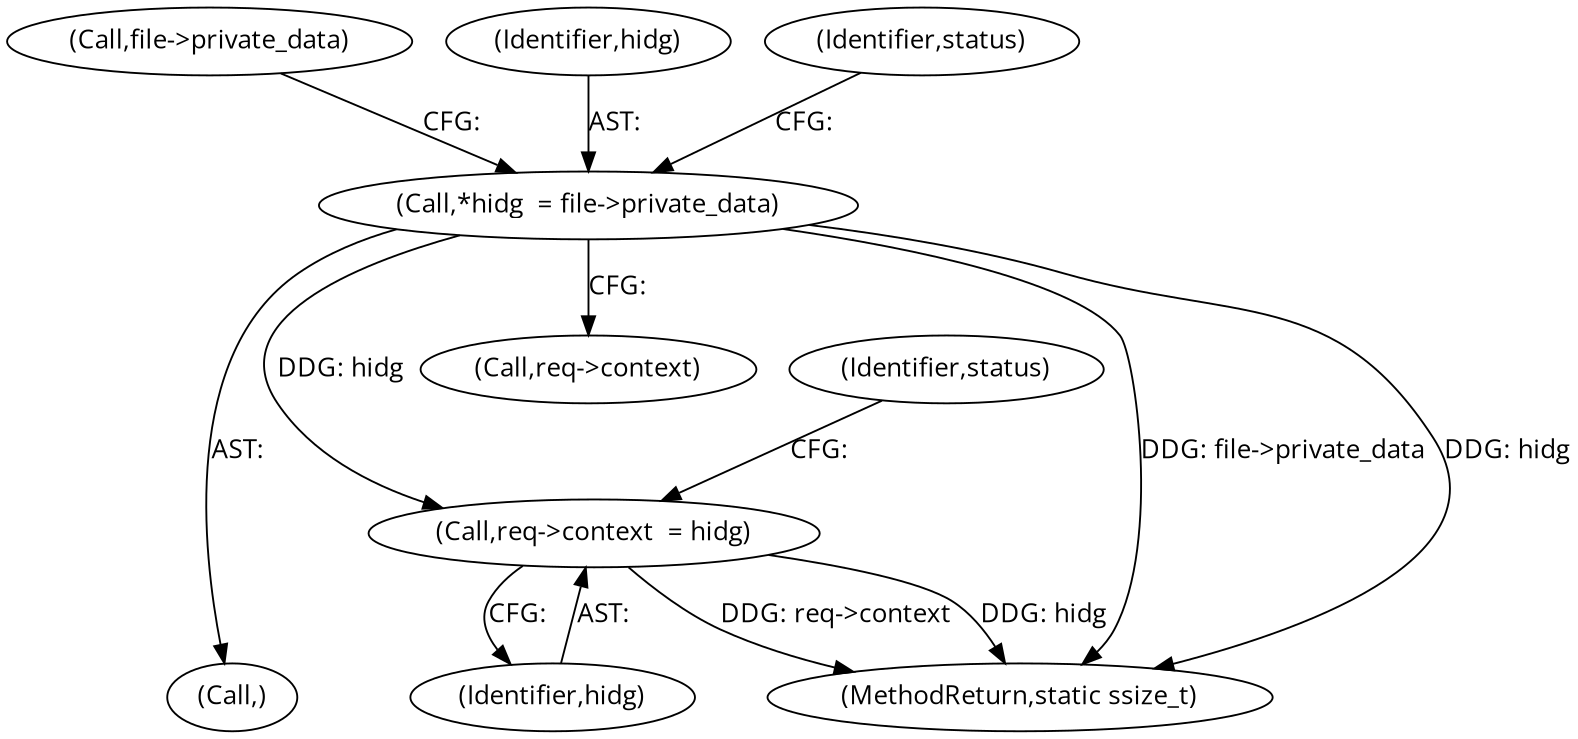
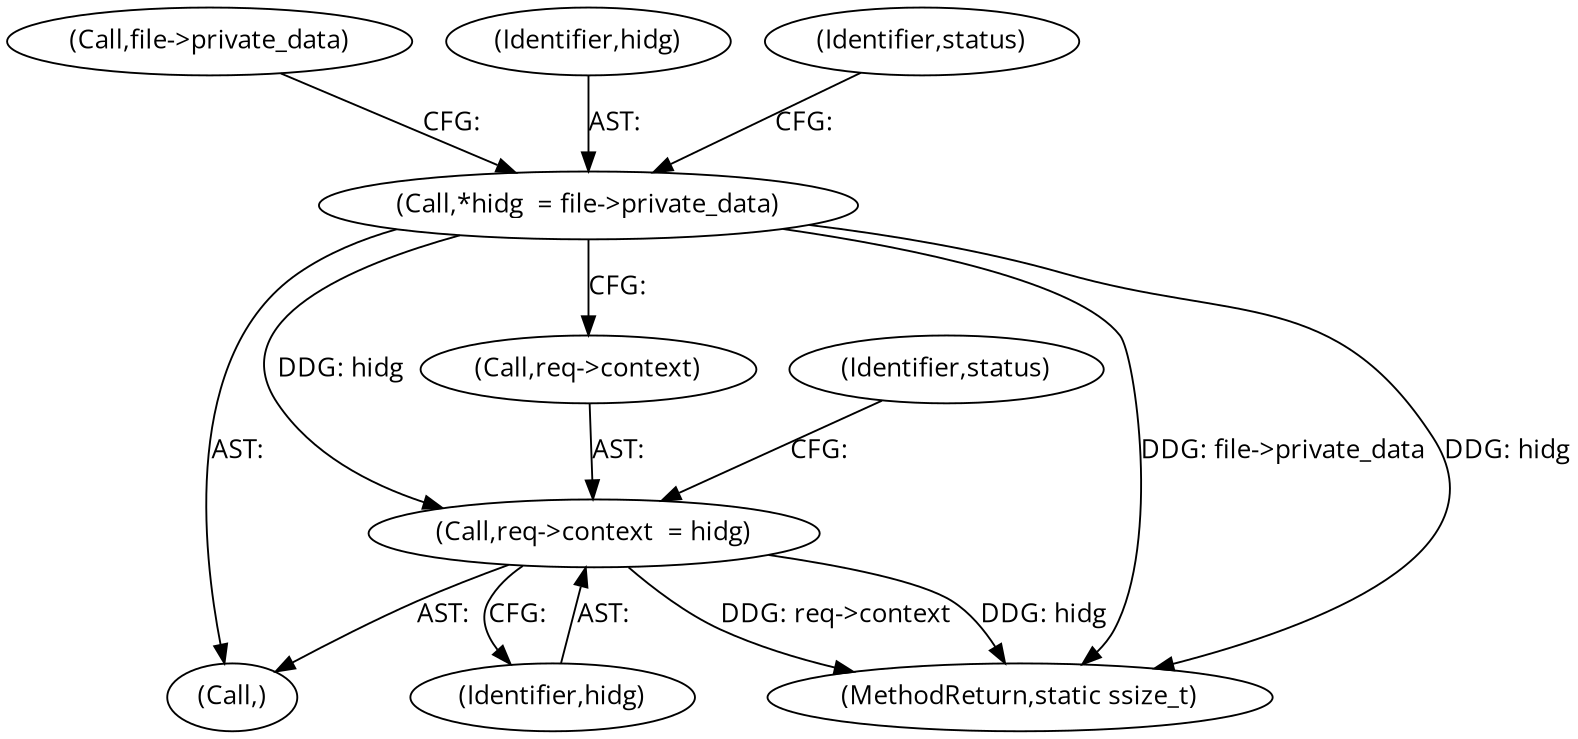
none -> (591, 442)
none -> (399, 609)
